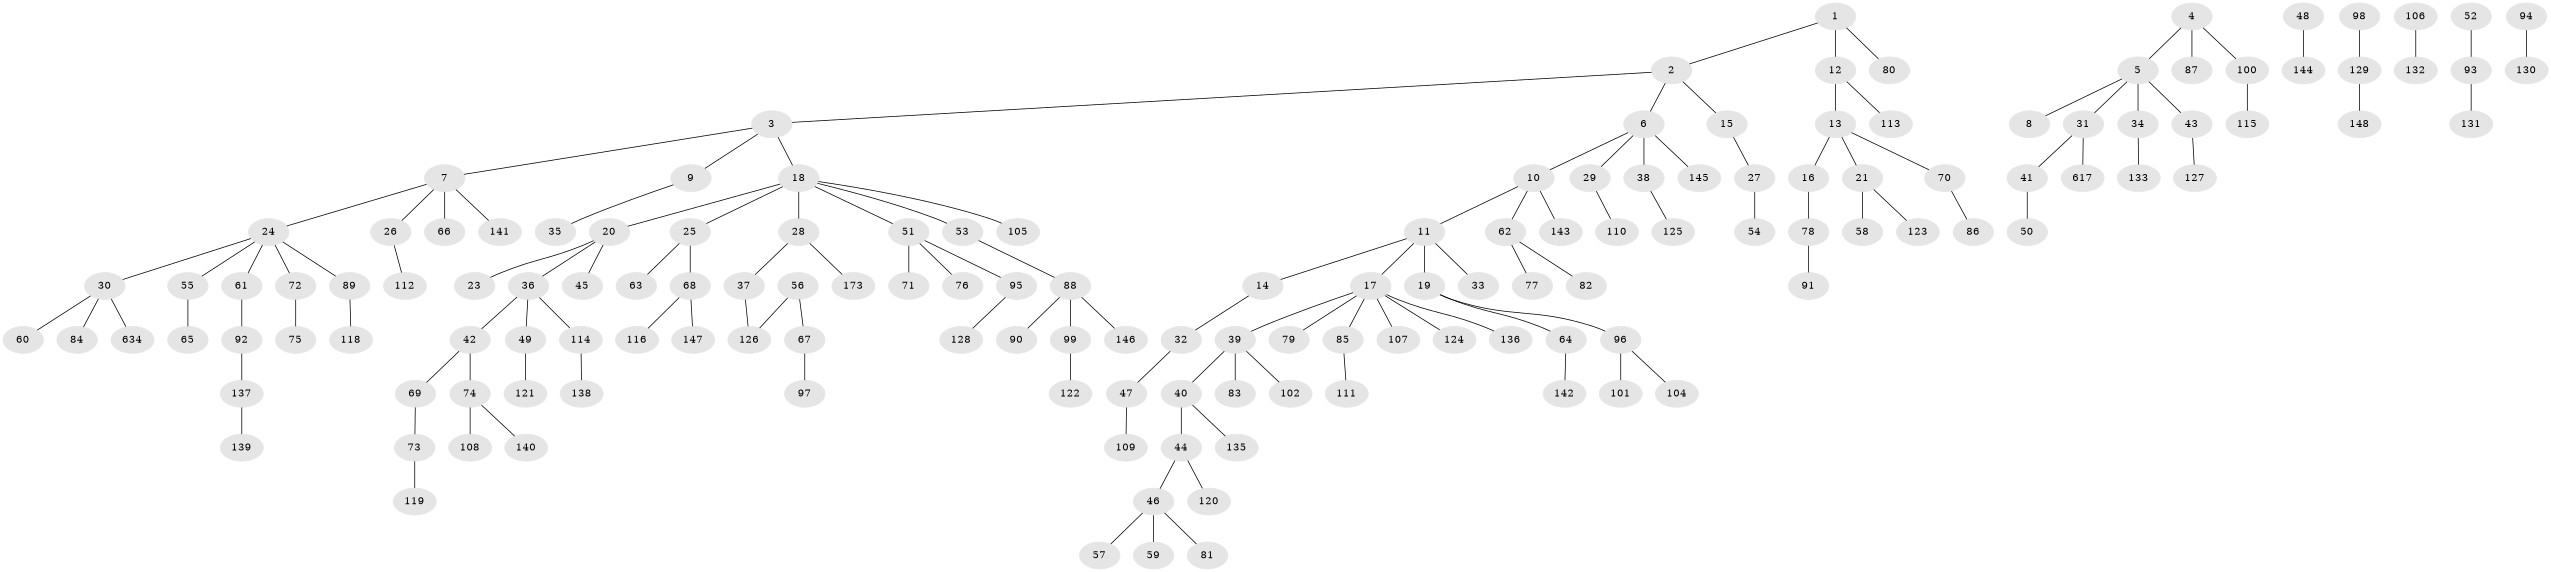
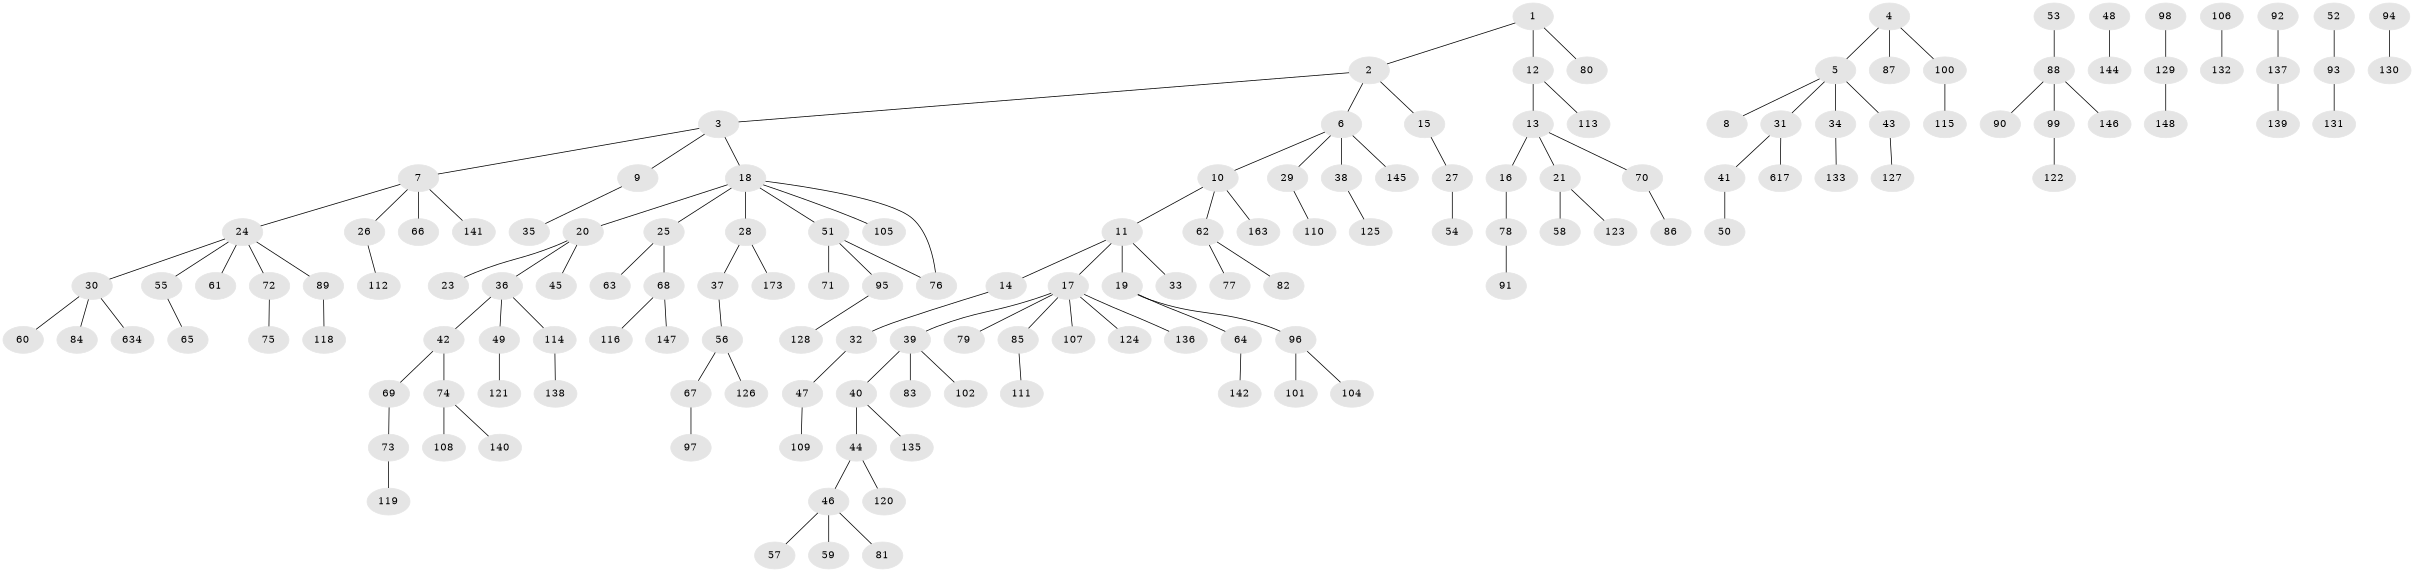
(883, 201) -> (870, 200)
(1561, 232) -> (1258, 232)
(242, 313) -> none
(747, 313) -> (720, 313)
